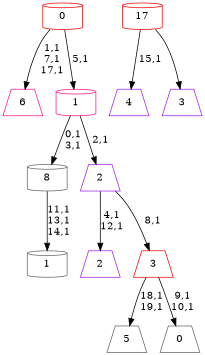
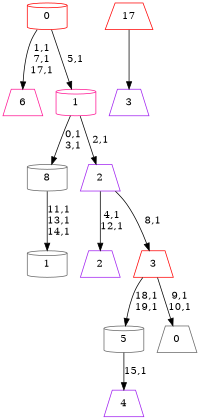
(142, 16) -> (129, 16)
(136, 56) -> (124, 368)
(127, 339) -> (124, 339)
